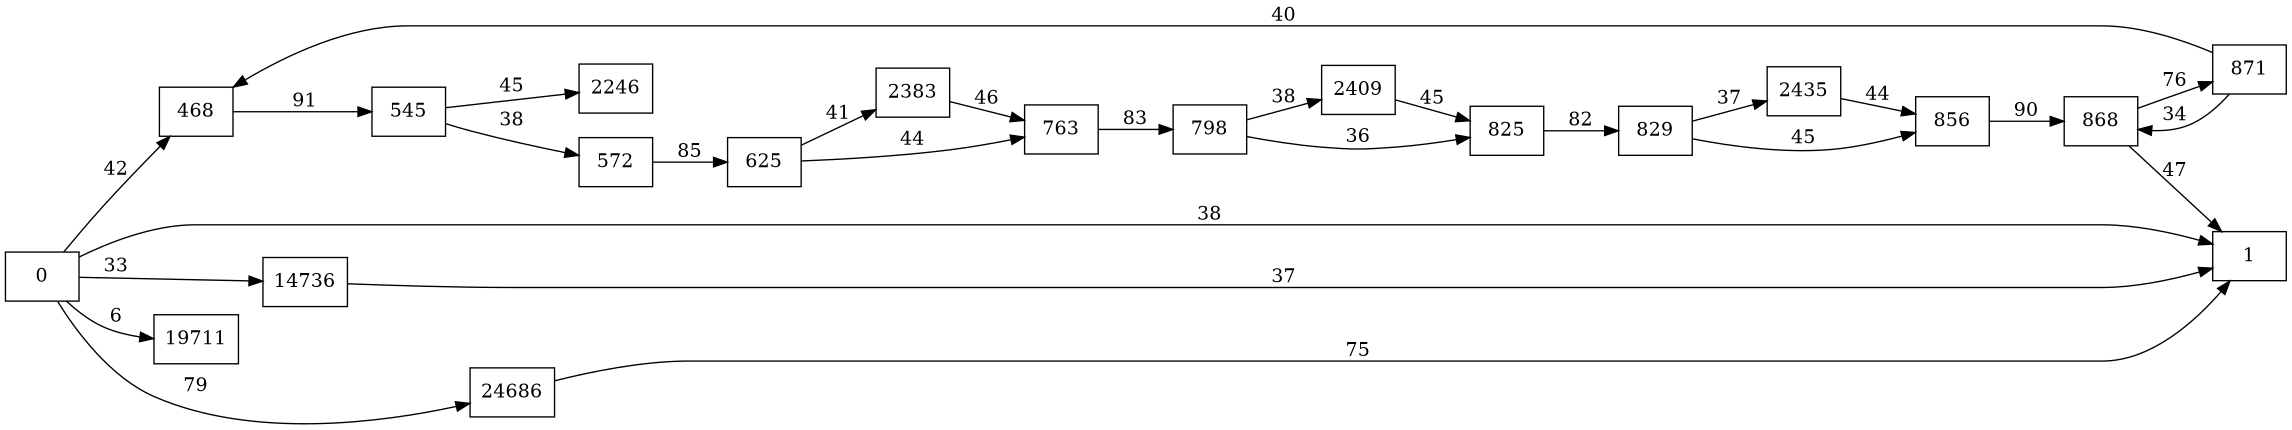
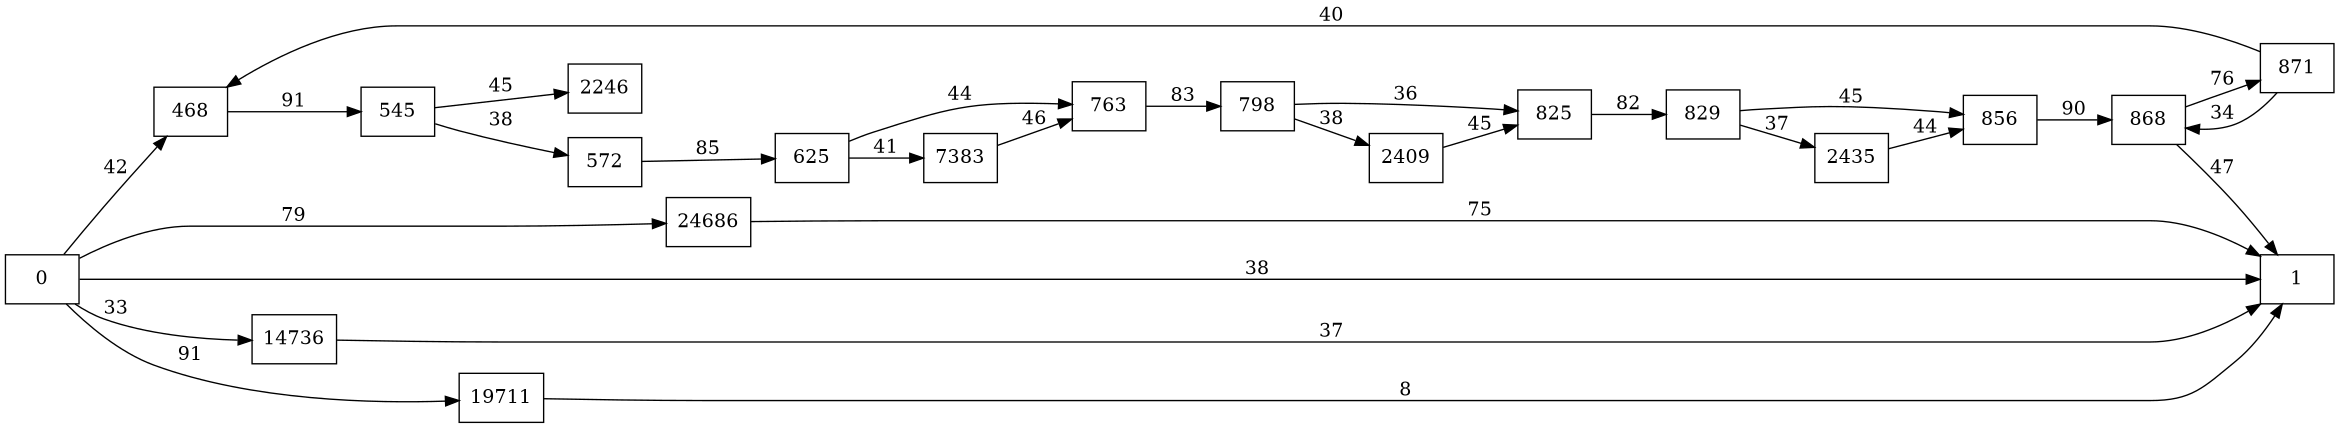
(913, 93) -> (961, 158)
(116, 317) -> (191, 355)
none -> (1425, 401)
